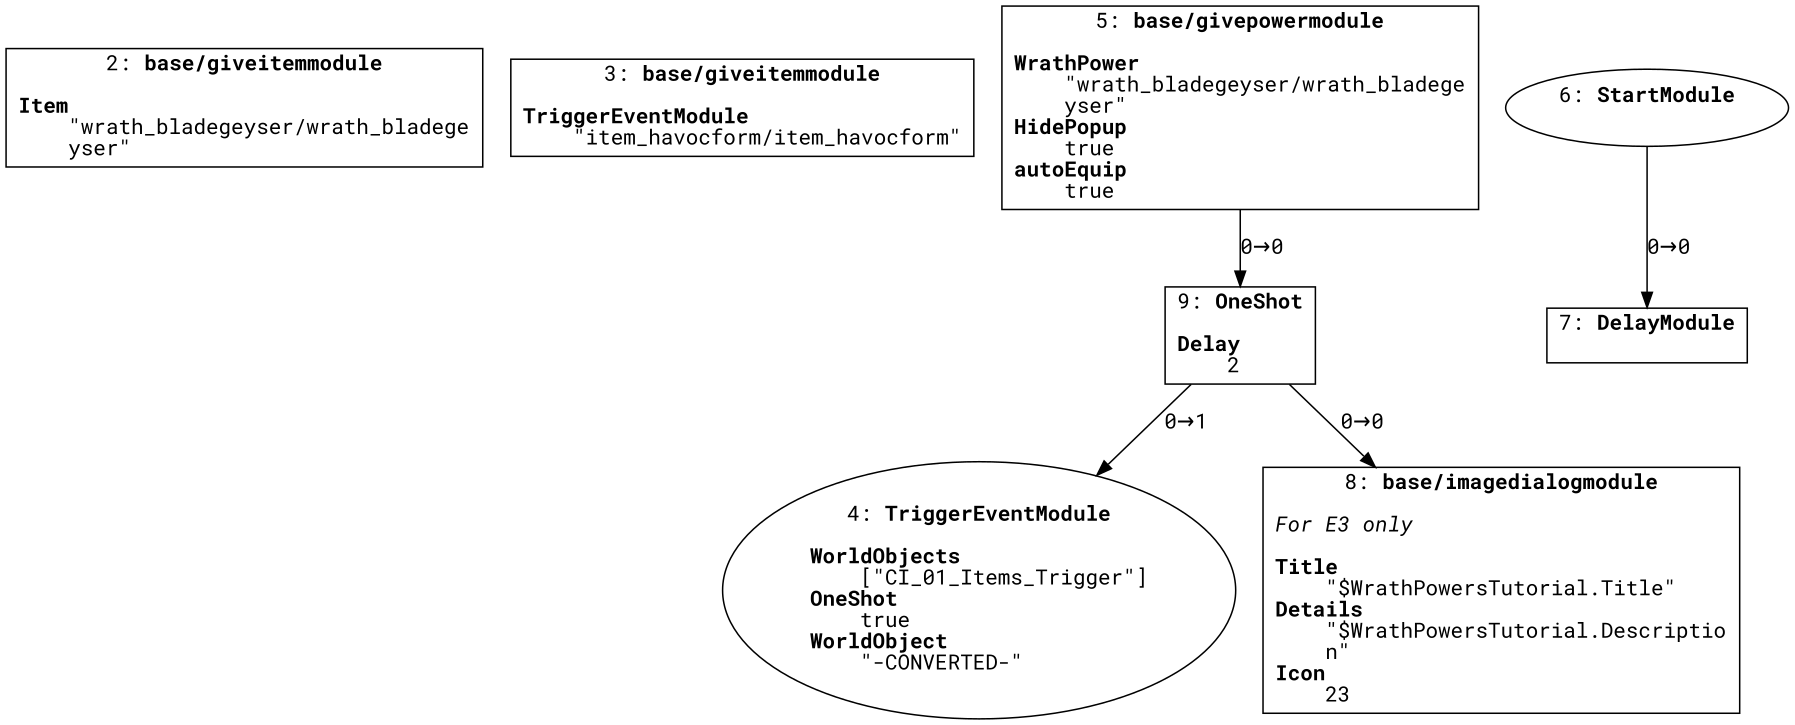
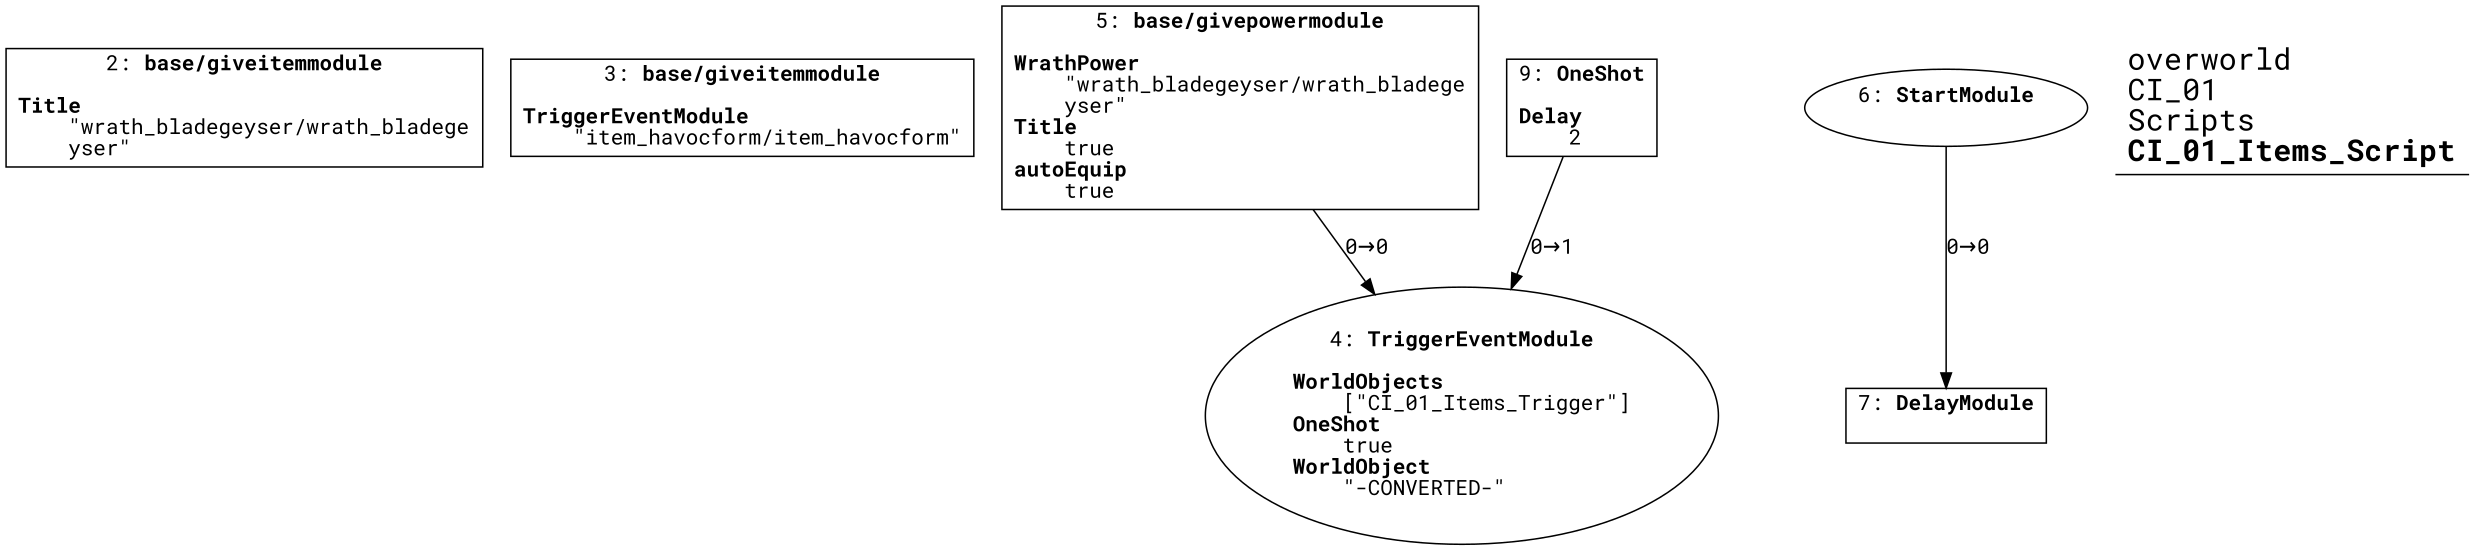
(44, 106) -> (50, 106)
none -> (2292, 108)
(1071, 128) -> (1046, 128)
(1240, 240) -> (1339, 246)
(1501, 590) -> none
